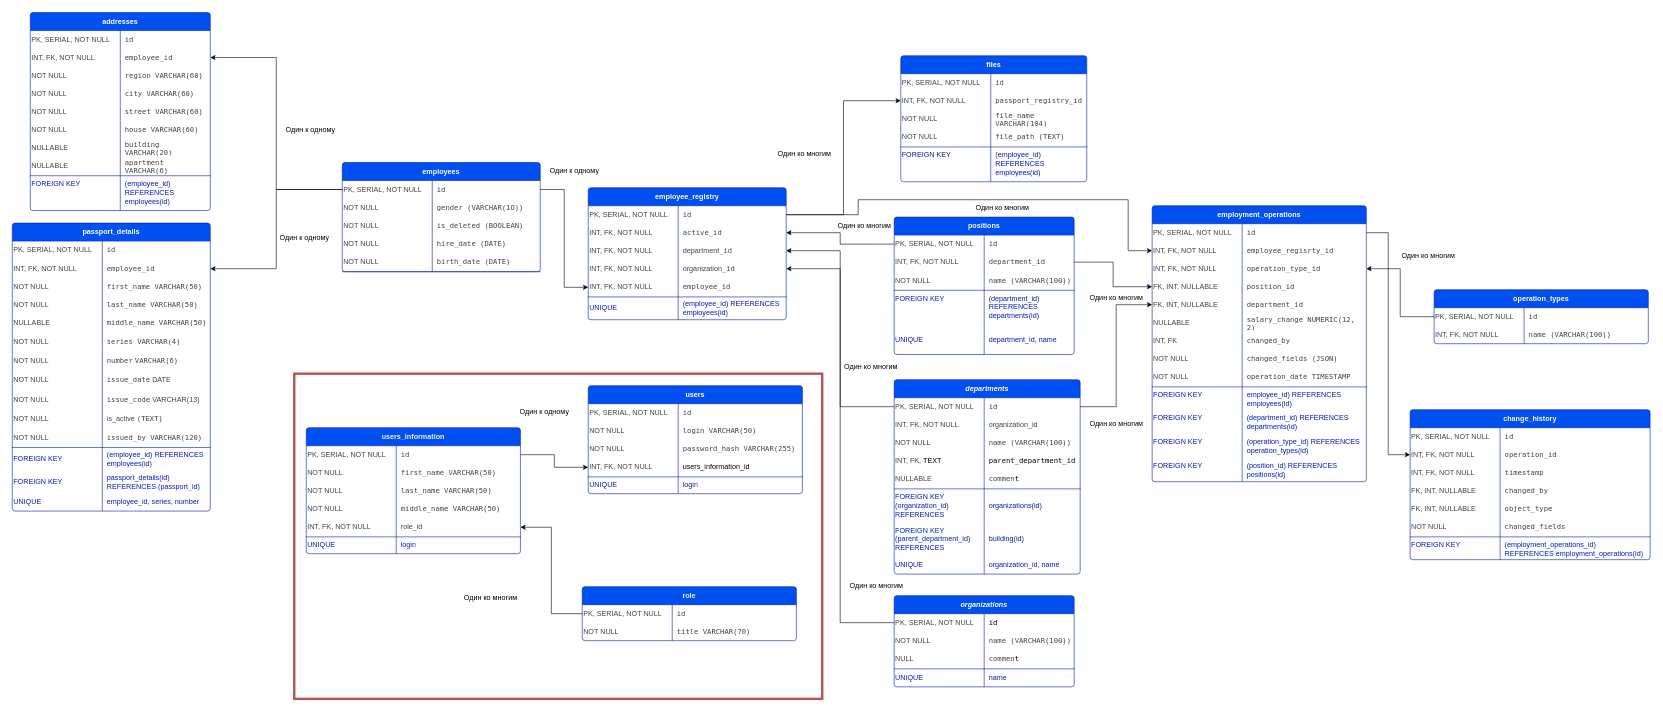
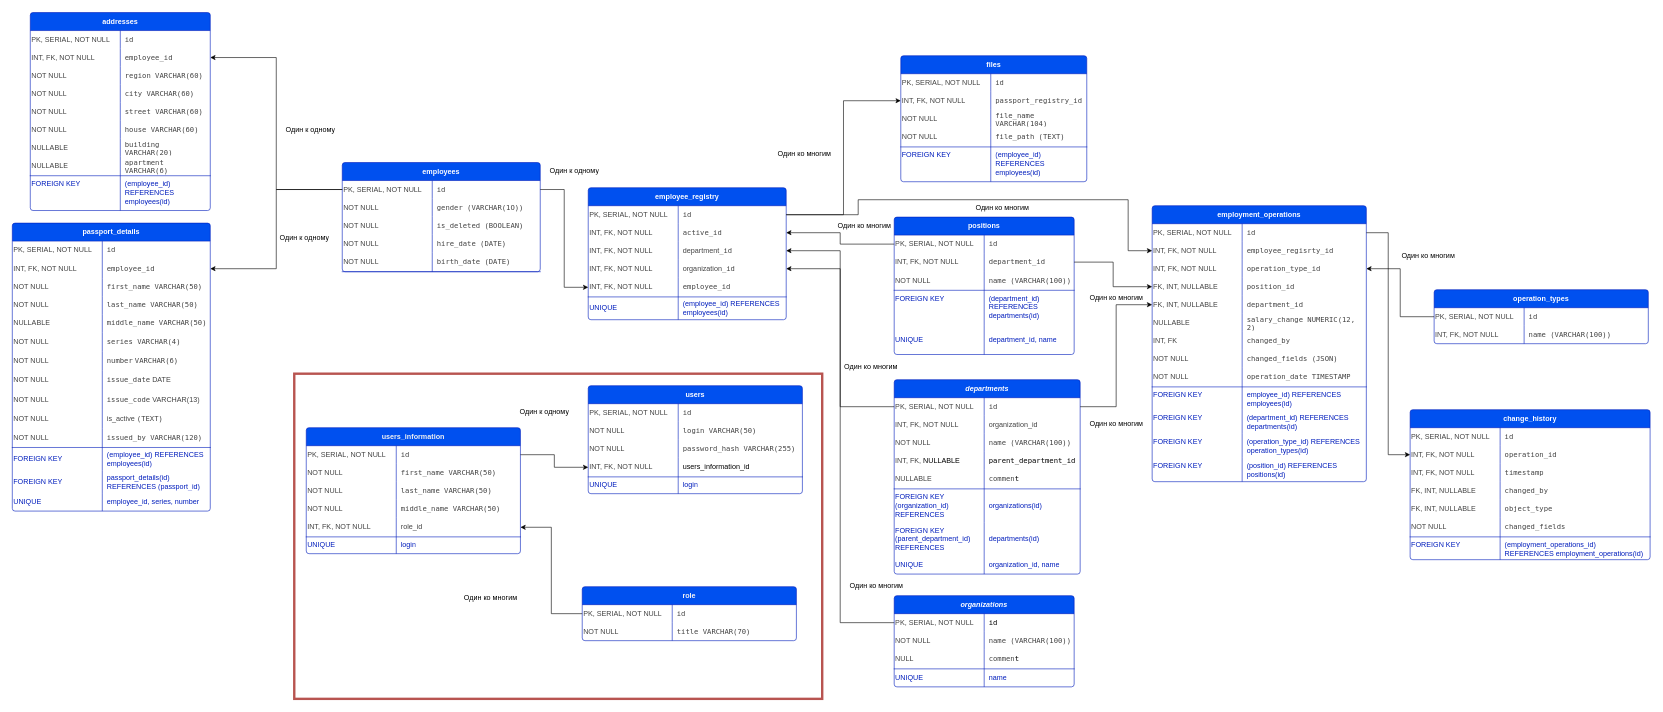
(919, 461) -> (927, 461)
(1010, 539) -> (1018, 539)
